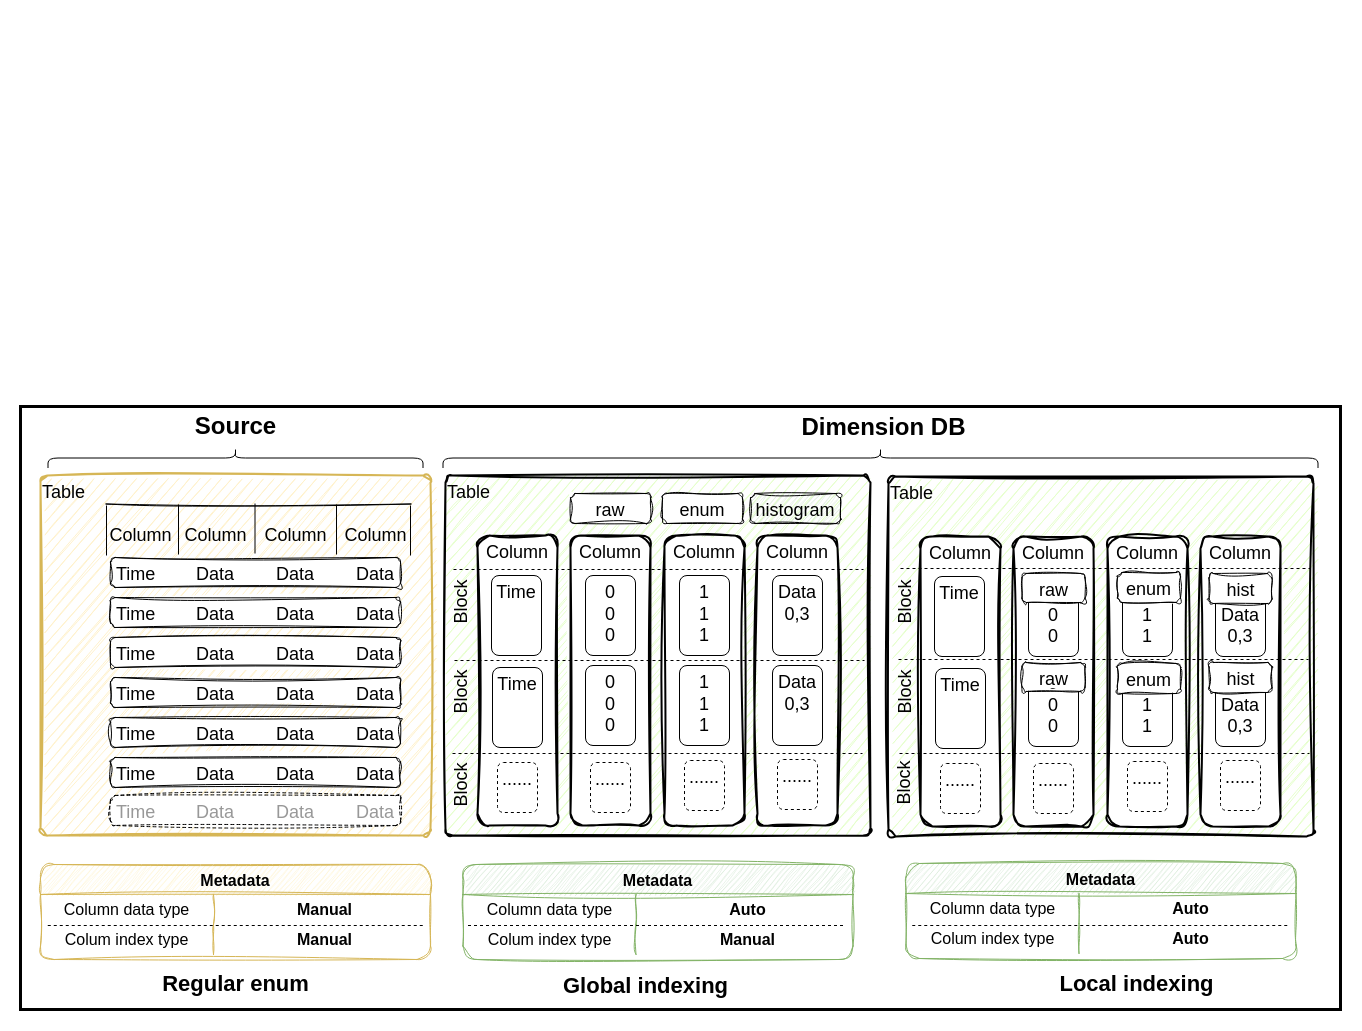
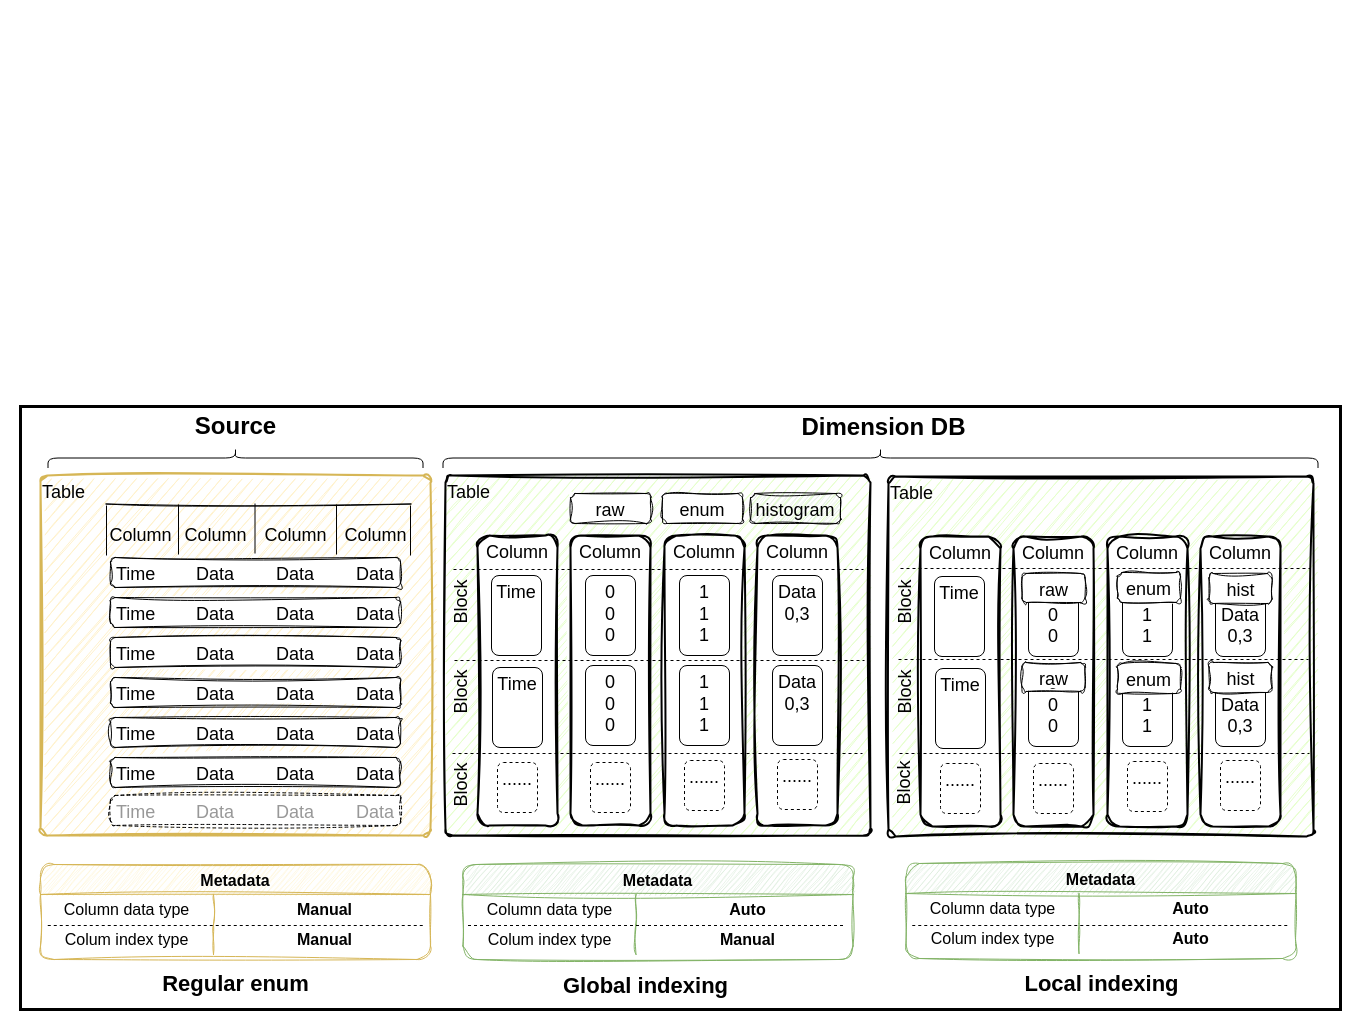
(1136, 985) -> (1101, 985)
